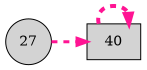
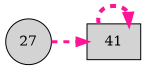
(114, 42) -> (114, 42)
